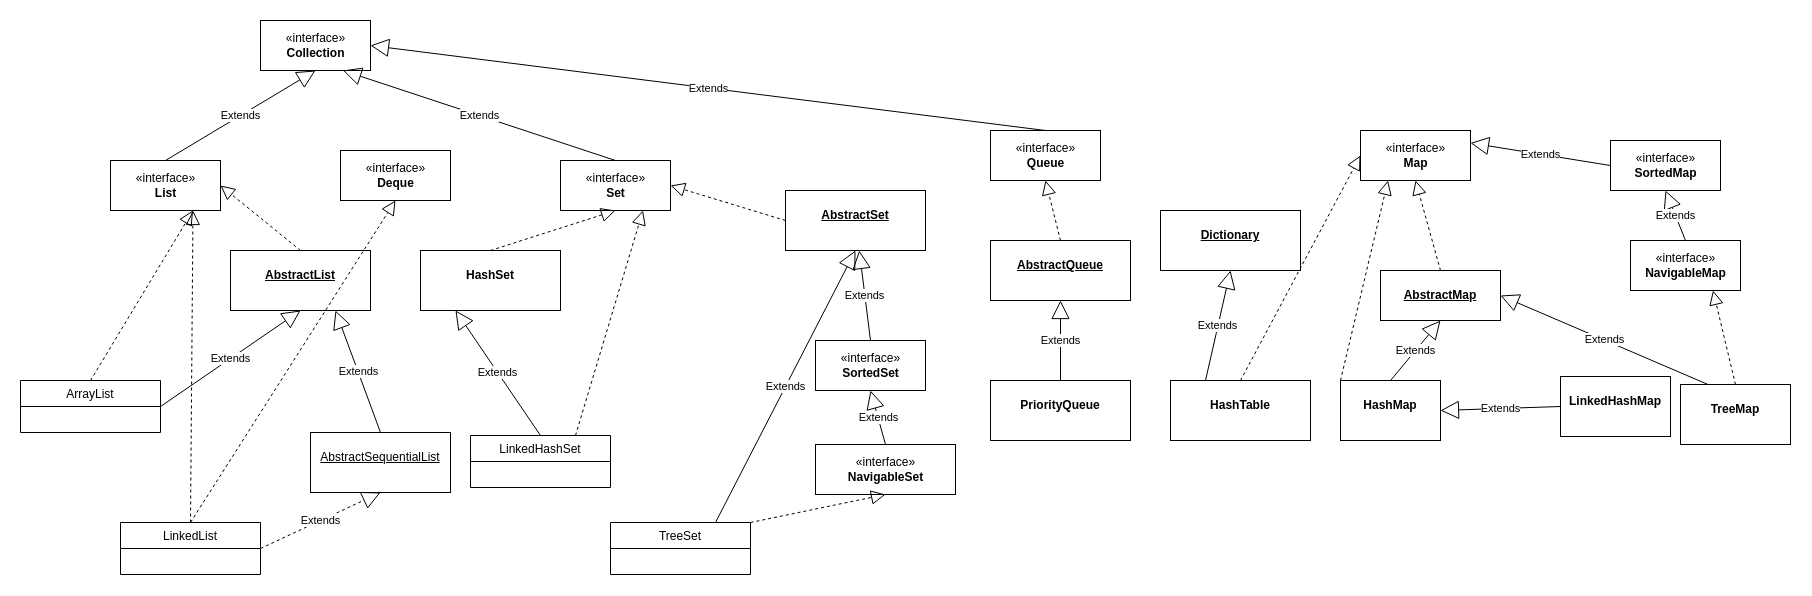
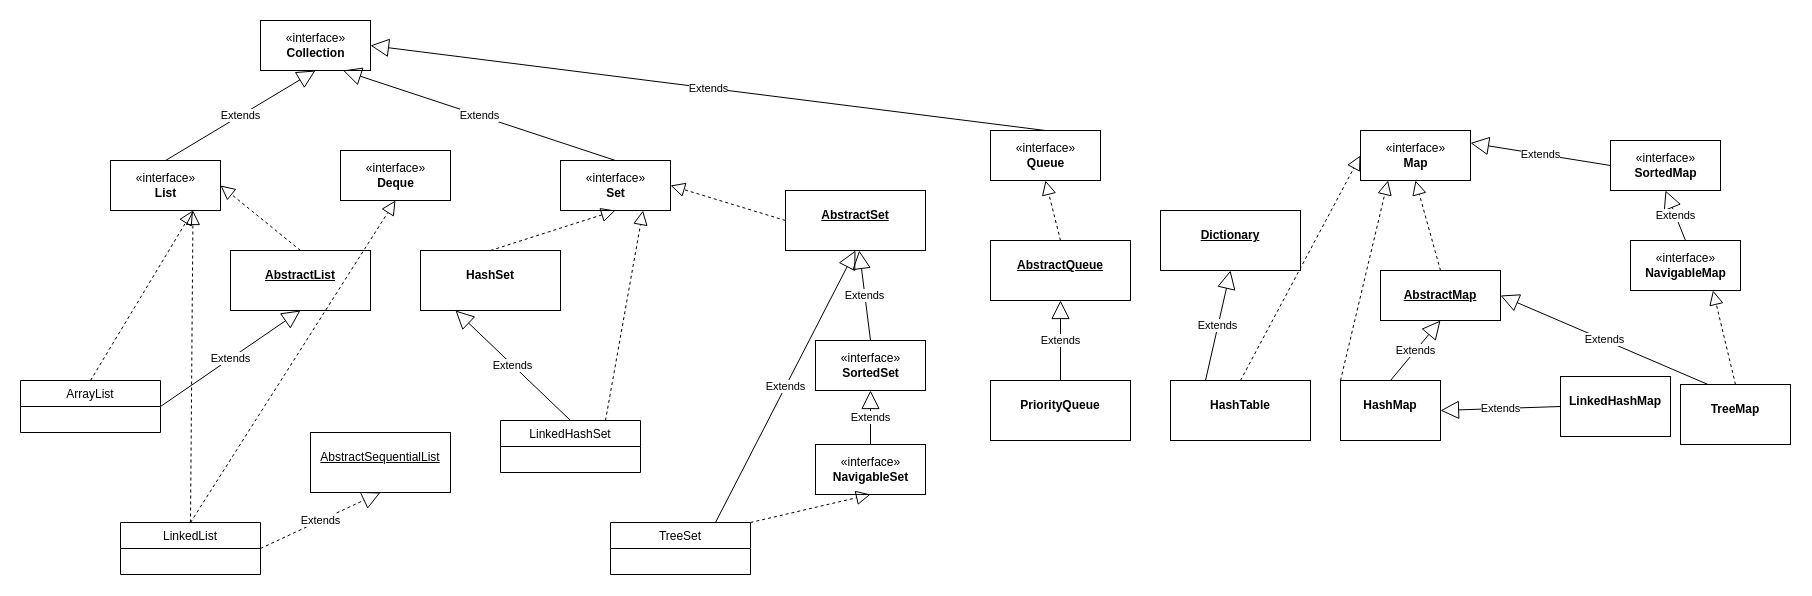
(361, 380) -> none
(541, 462) -> (571, 447)
(886, 470) -> (871, 470)
